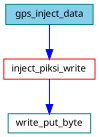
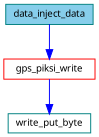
(49, 14) -> (49, 14)
(49, 69) -> (49, 69)
